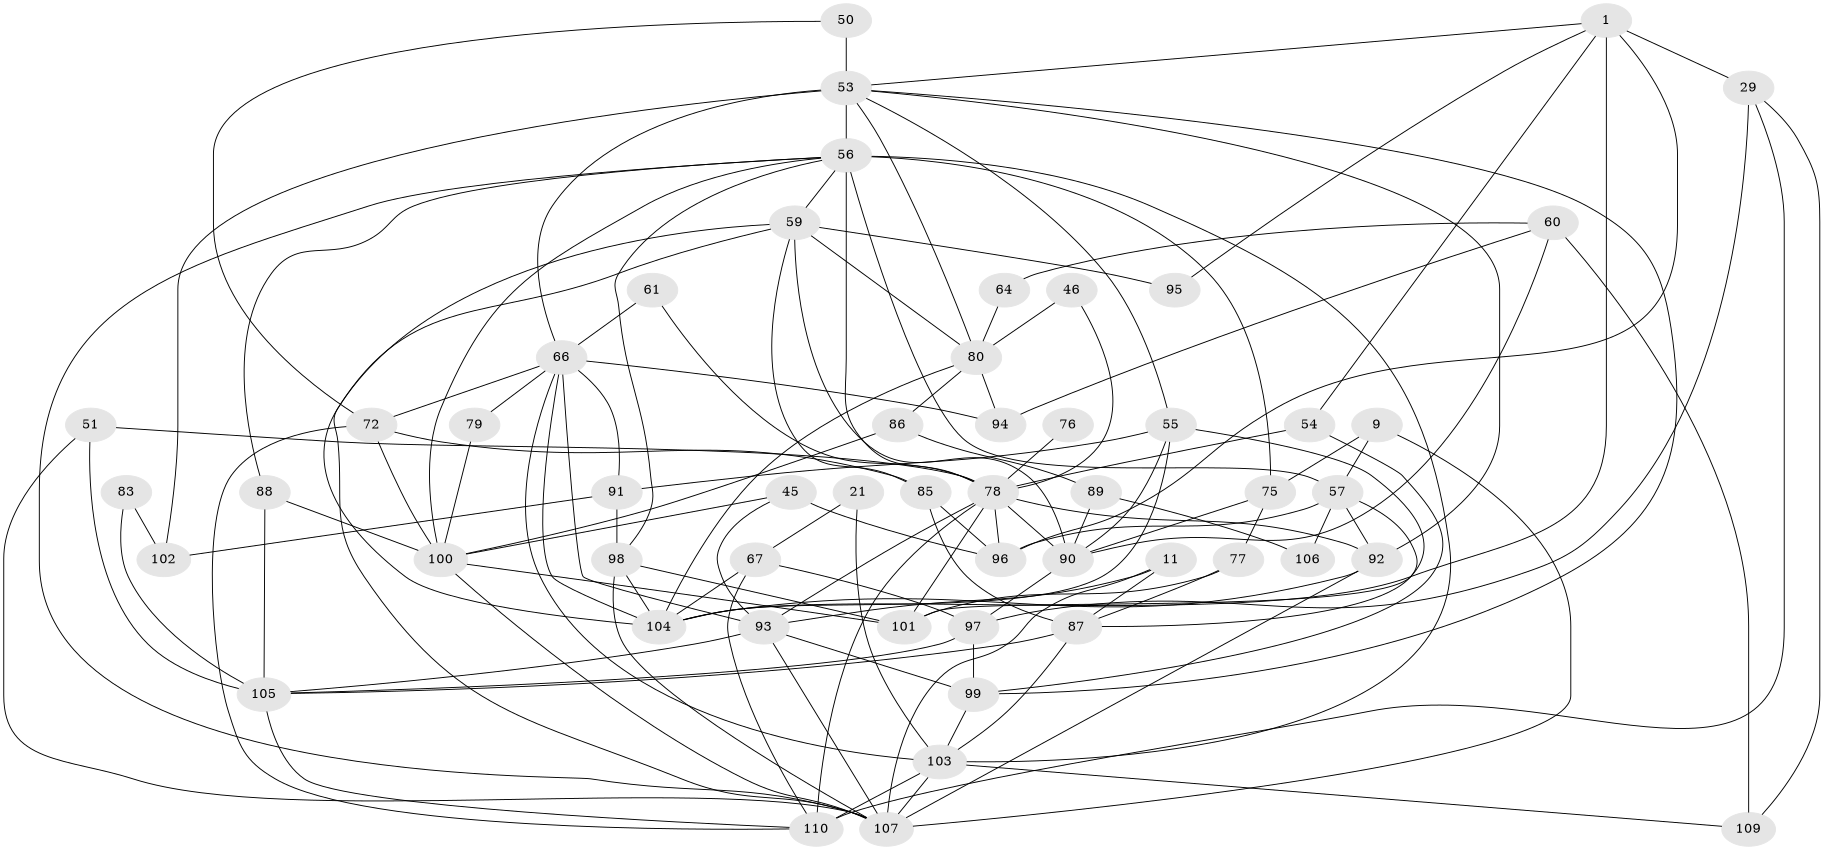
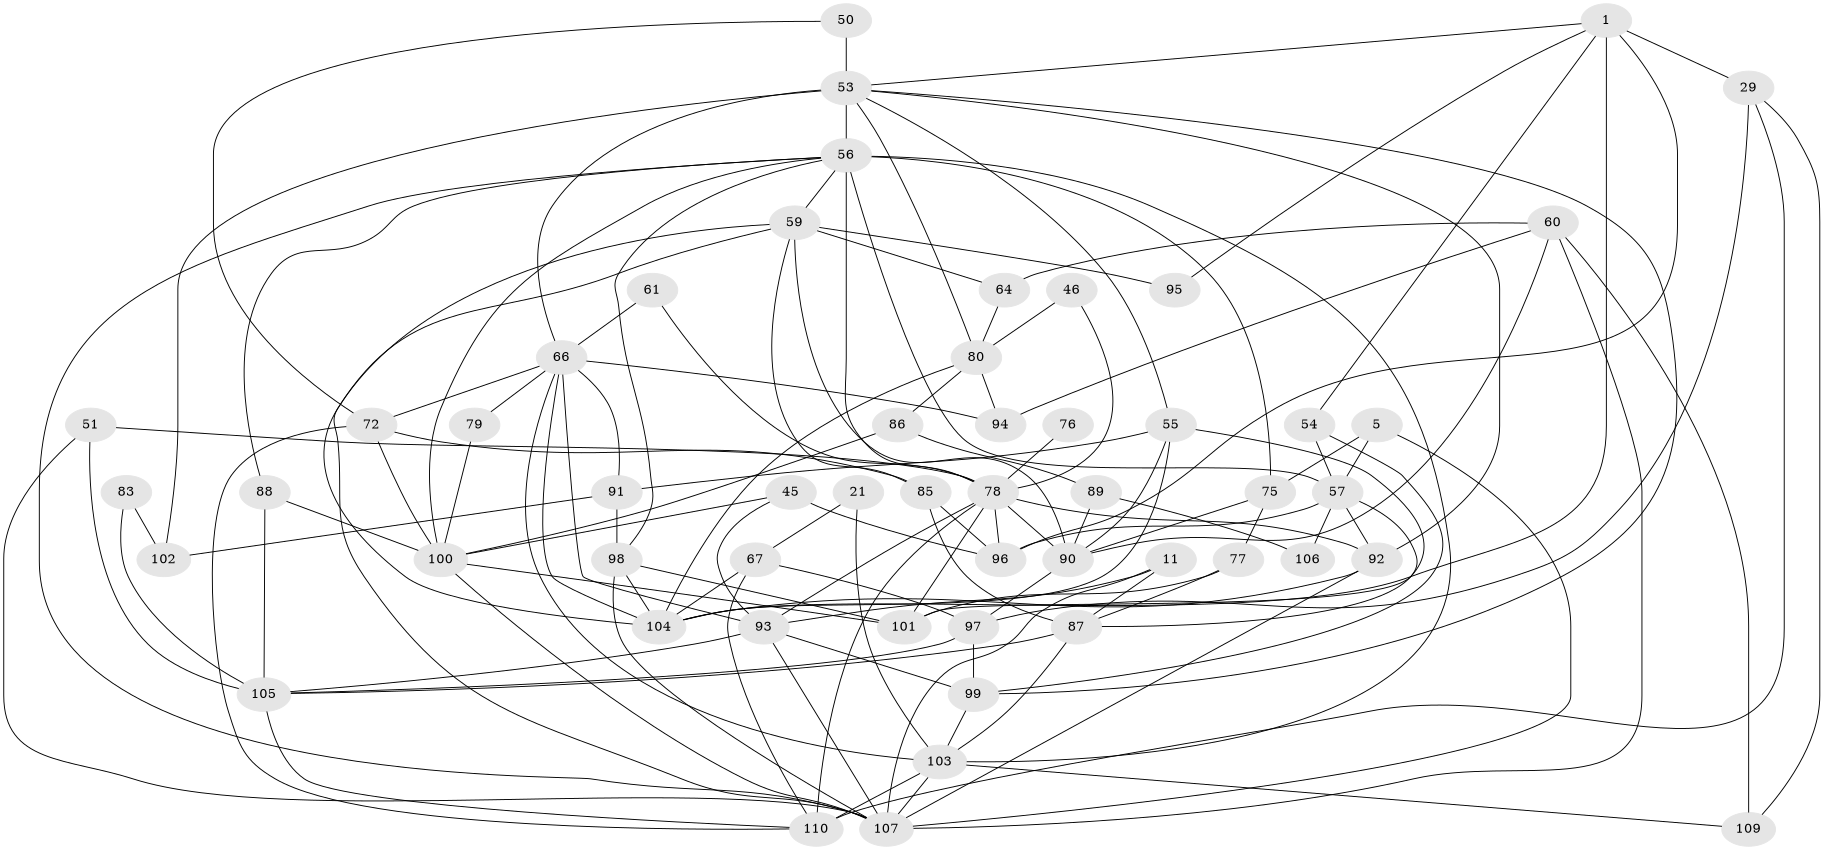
(878, 285) -> (900, 256)
(1377, 425) -> (1377, 425)
(1151, 457) -> (1326, 464)
none -> (1533, 770)
